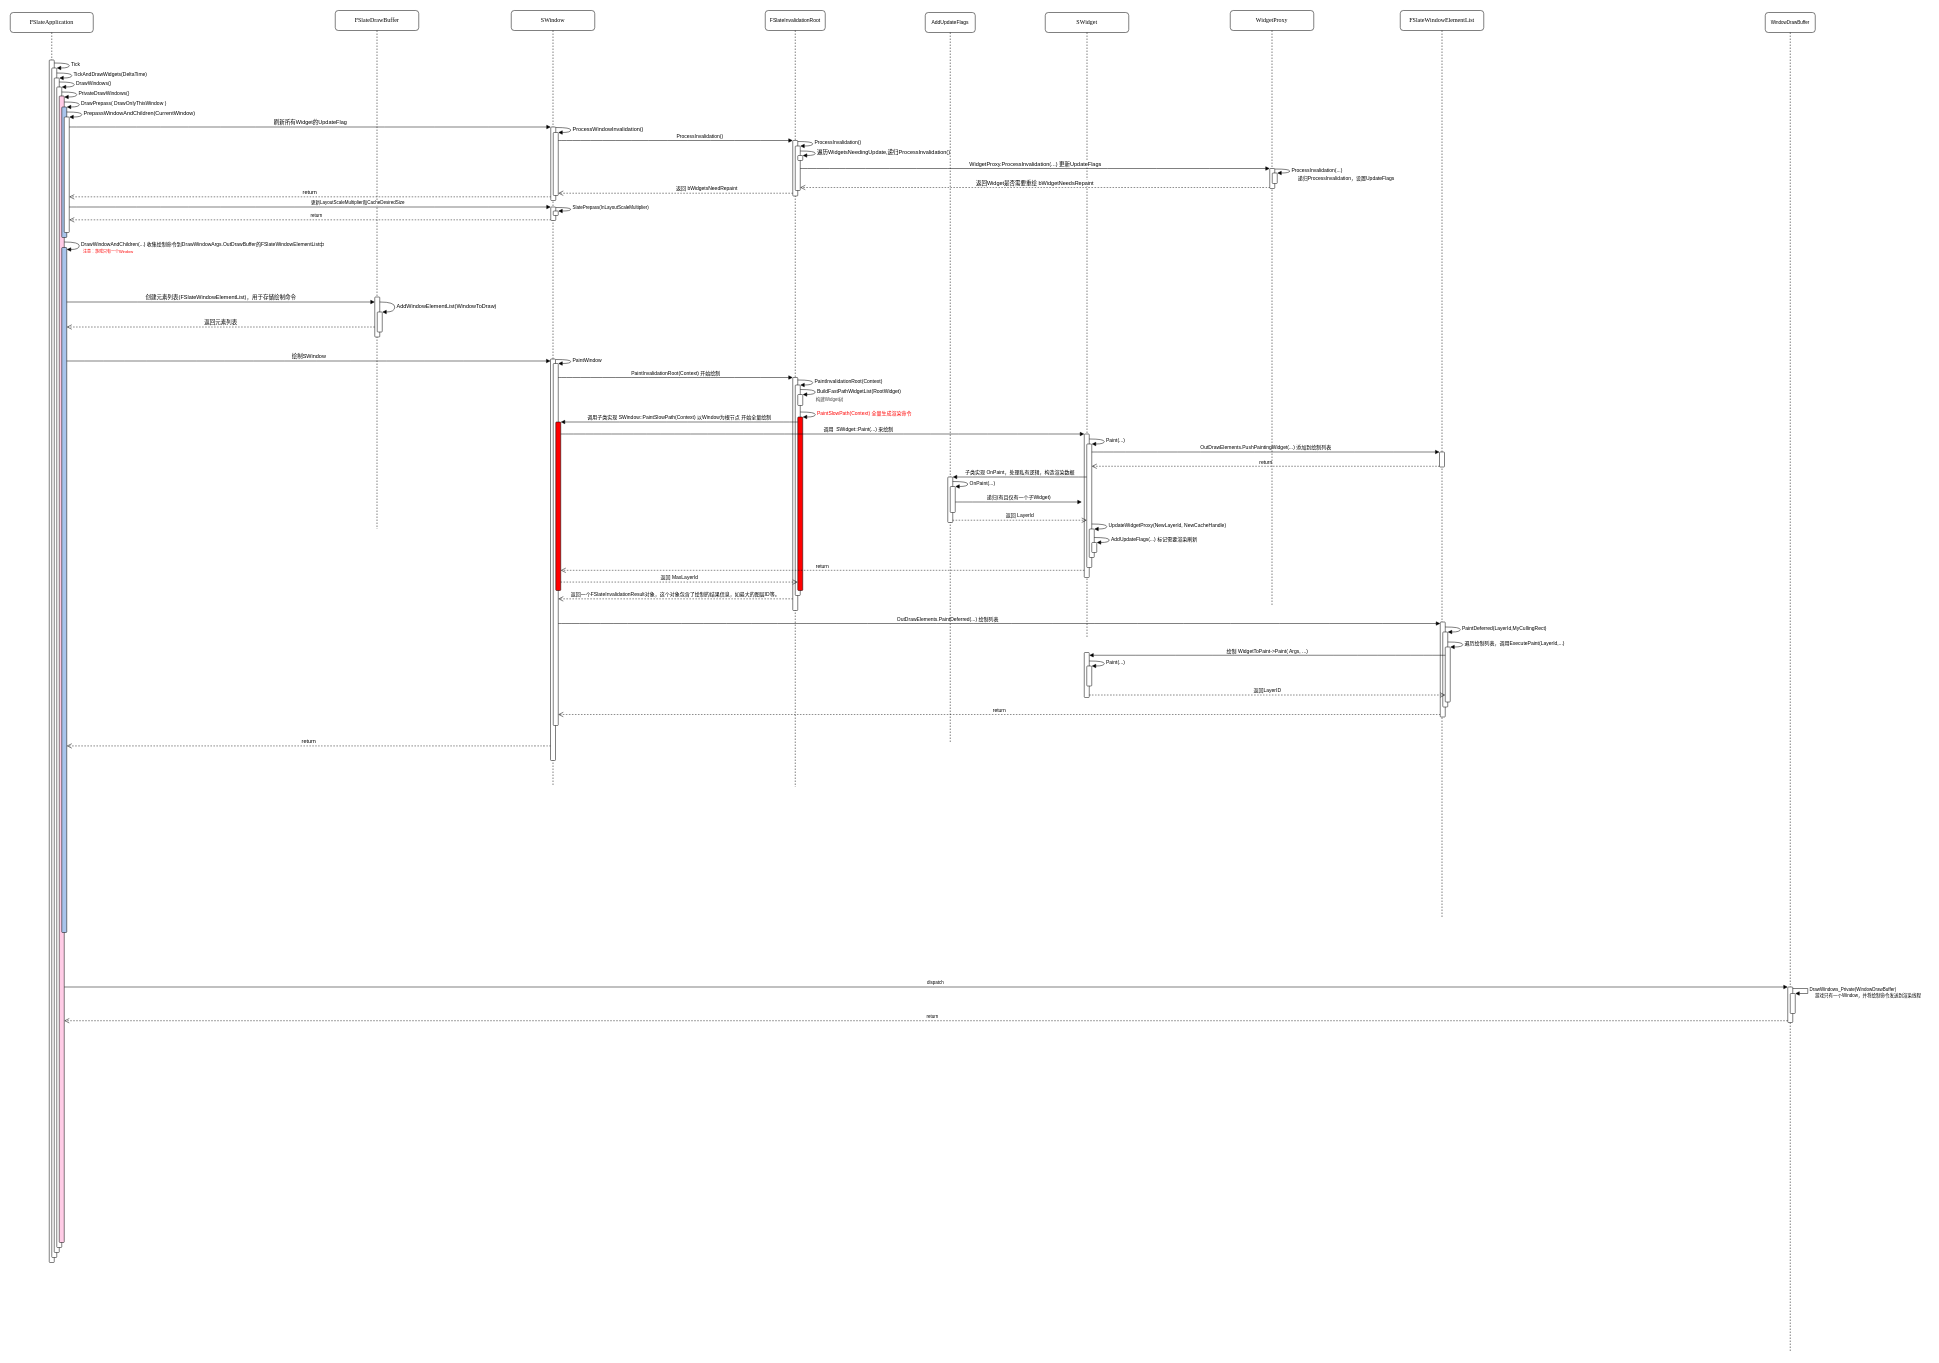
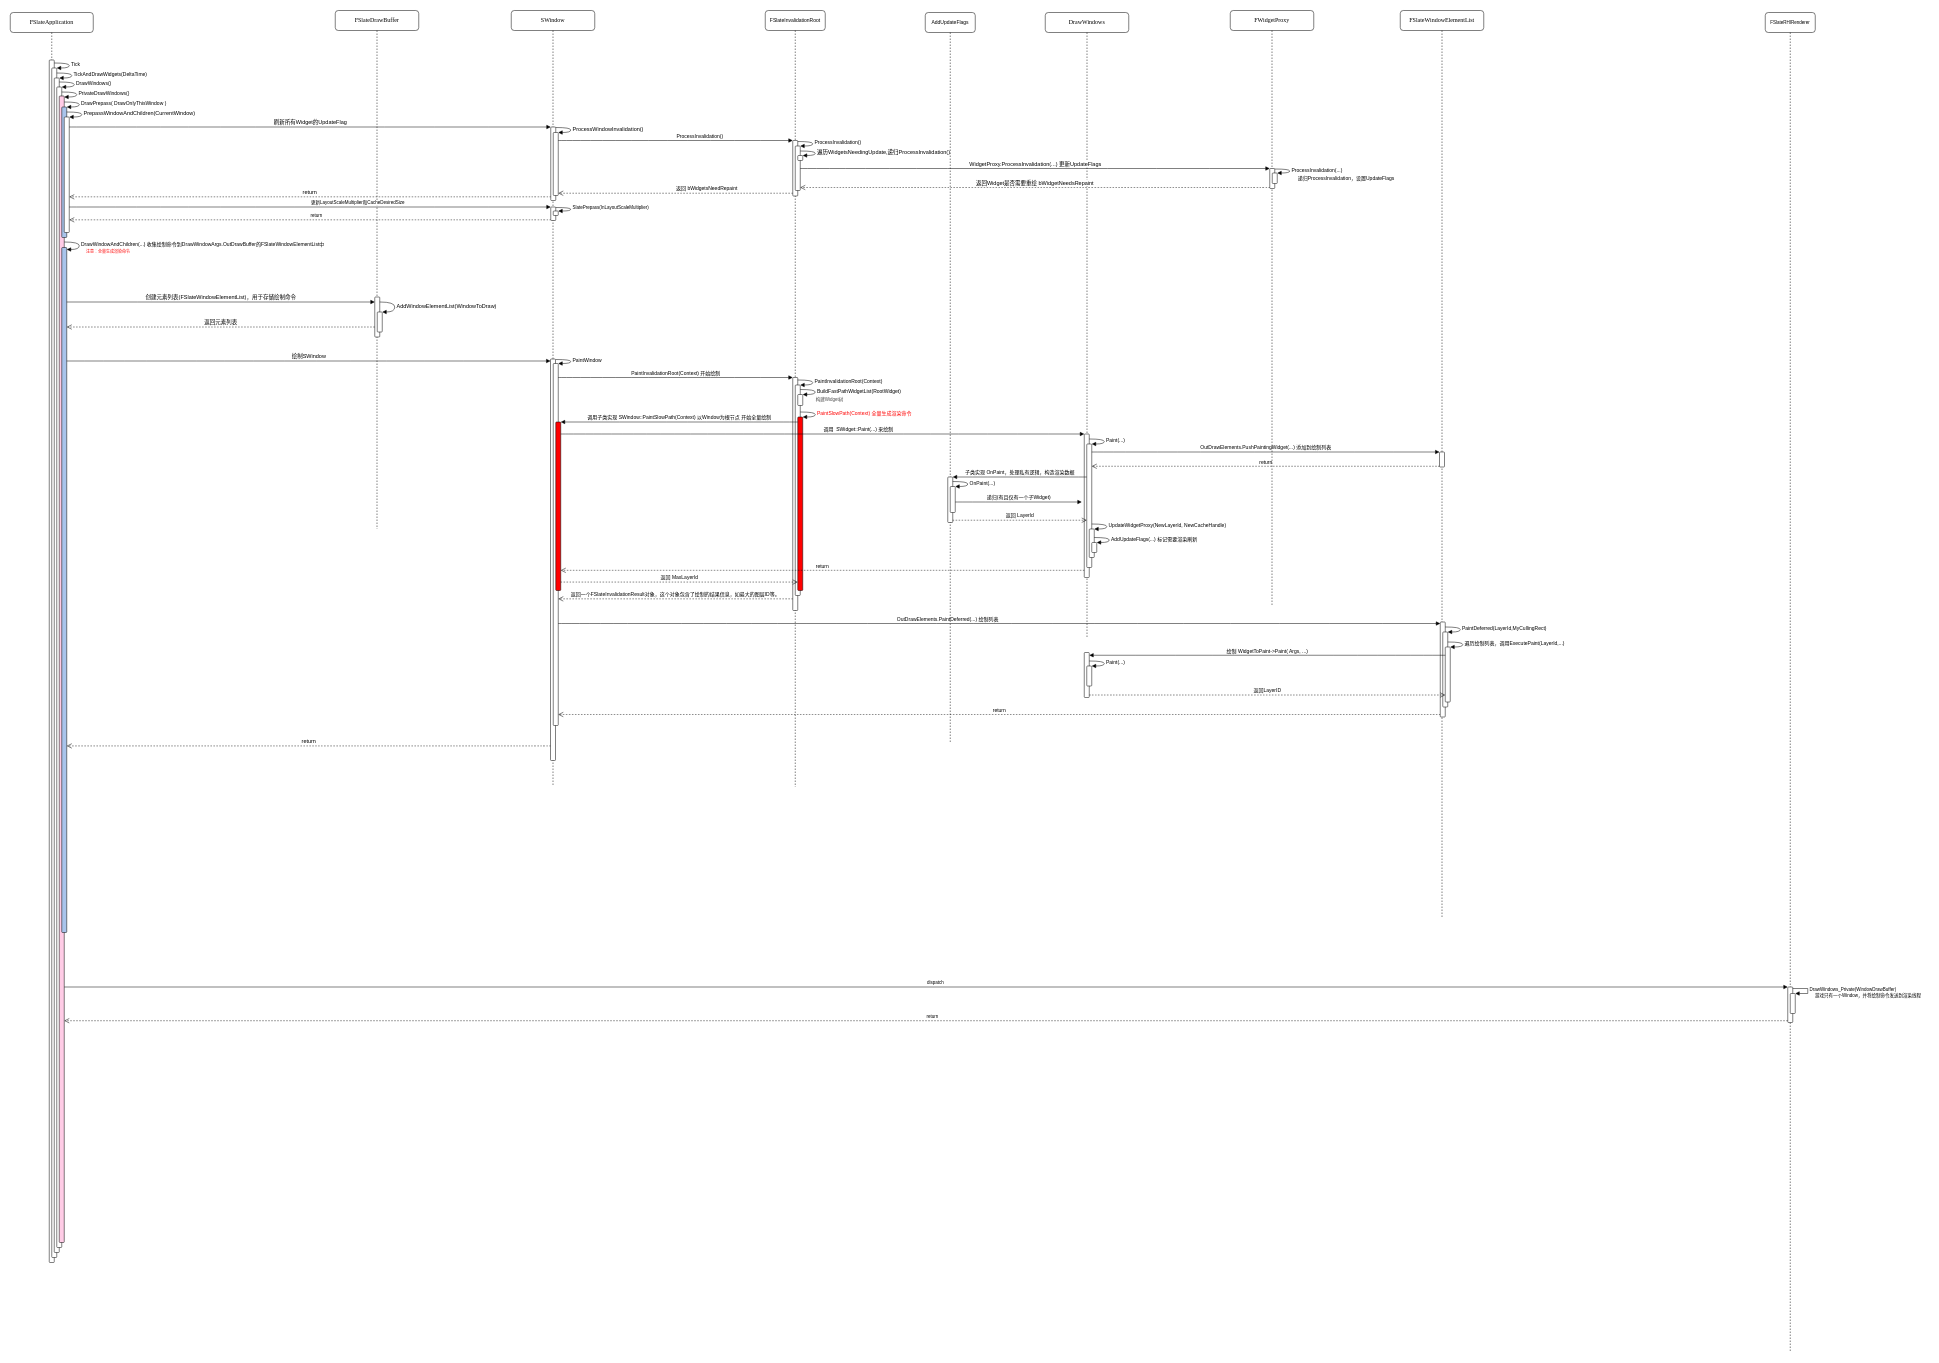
(1272, 20) -> (1272, 20)
(1087, 22) -> (1087, 22)
(1790, 22) -> (1790, 22)
(108, 252) -> (108, 252)
